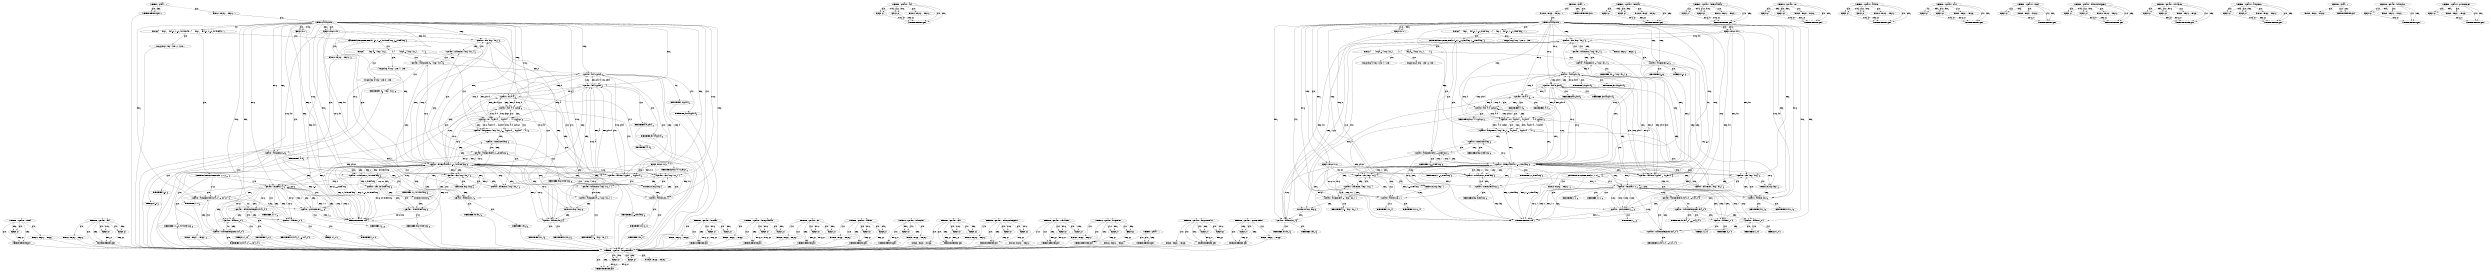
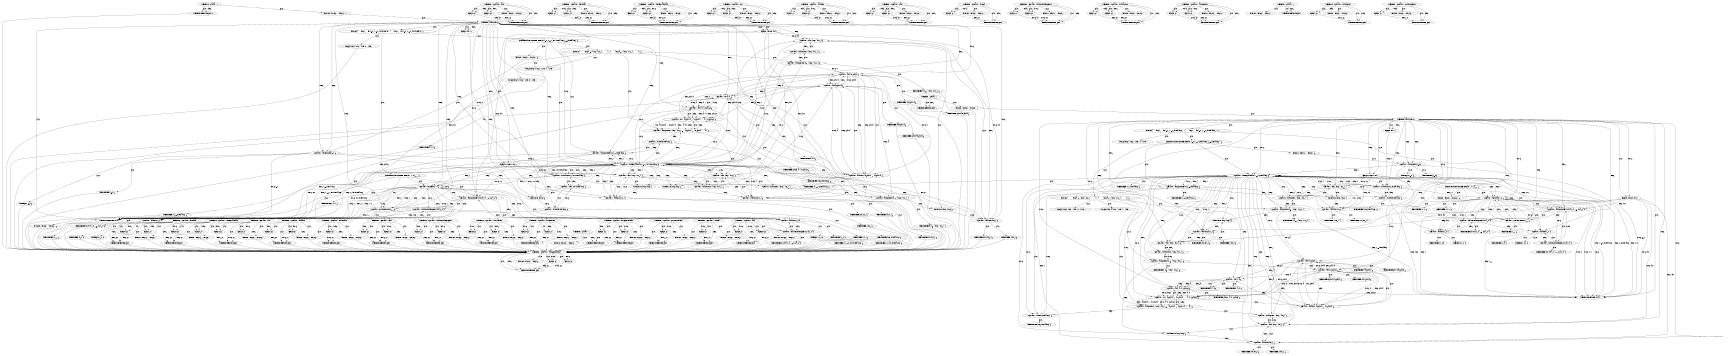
(278, 171) -> none
(368, 181) -> (569, 181)
(396, 182) -> (682, 185)
(391, 192) -> (553, 192)
